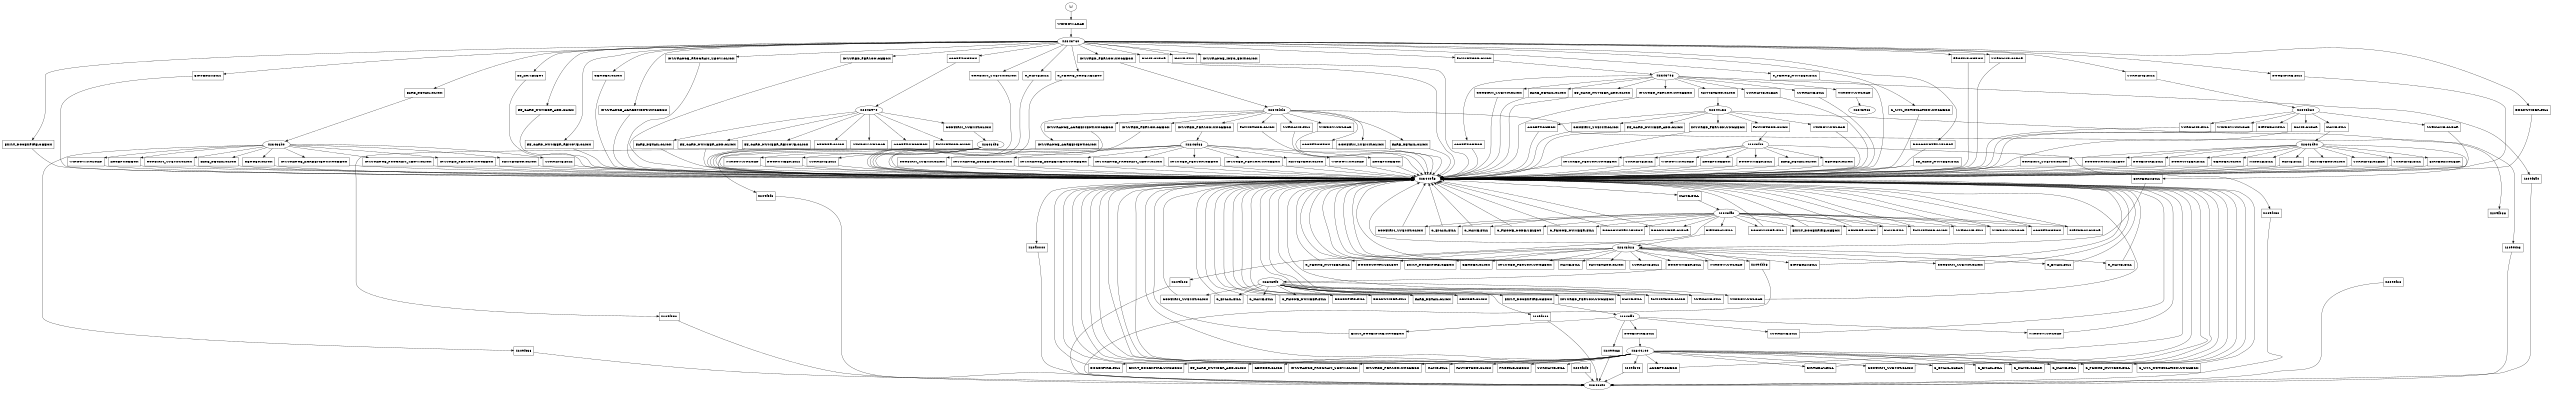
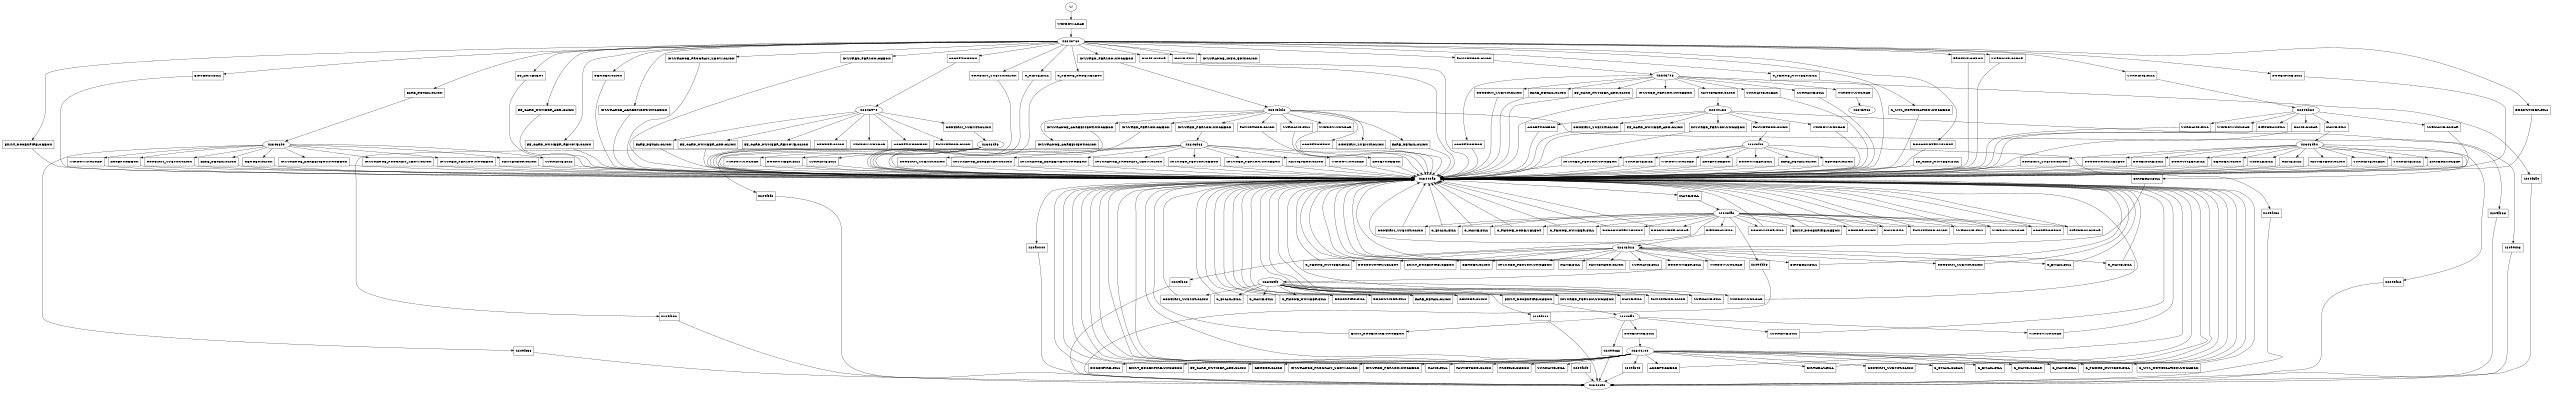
none -> (2474, 162)
(1693, 253) -> (1744, 237)
none -> (2151, 378)
